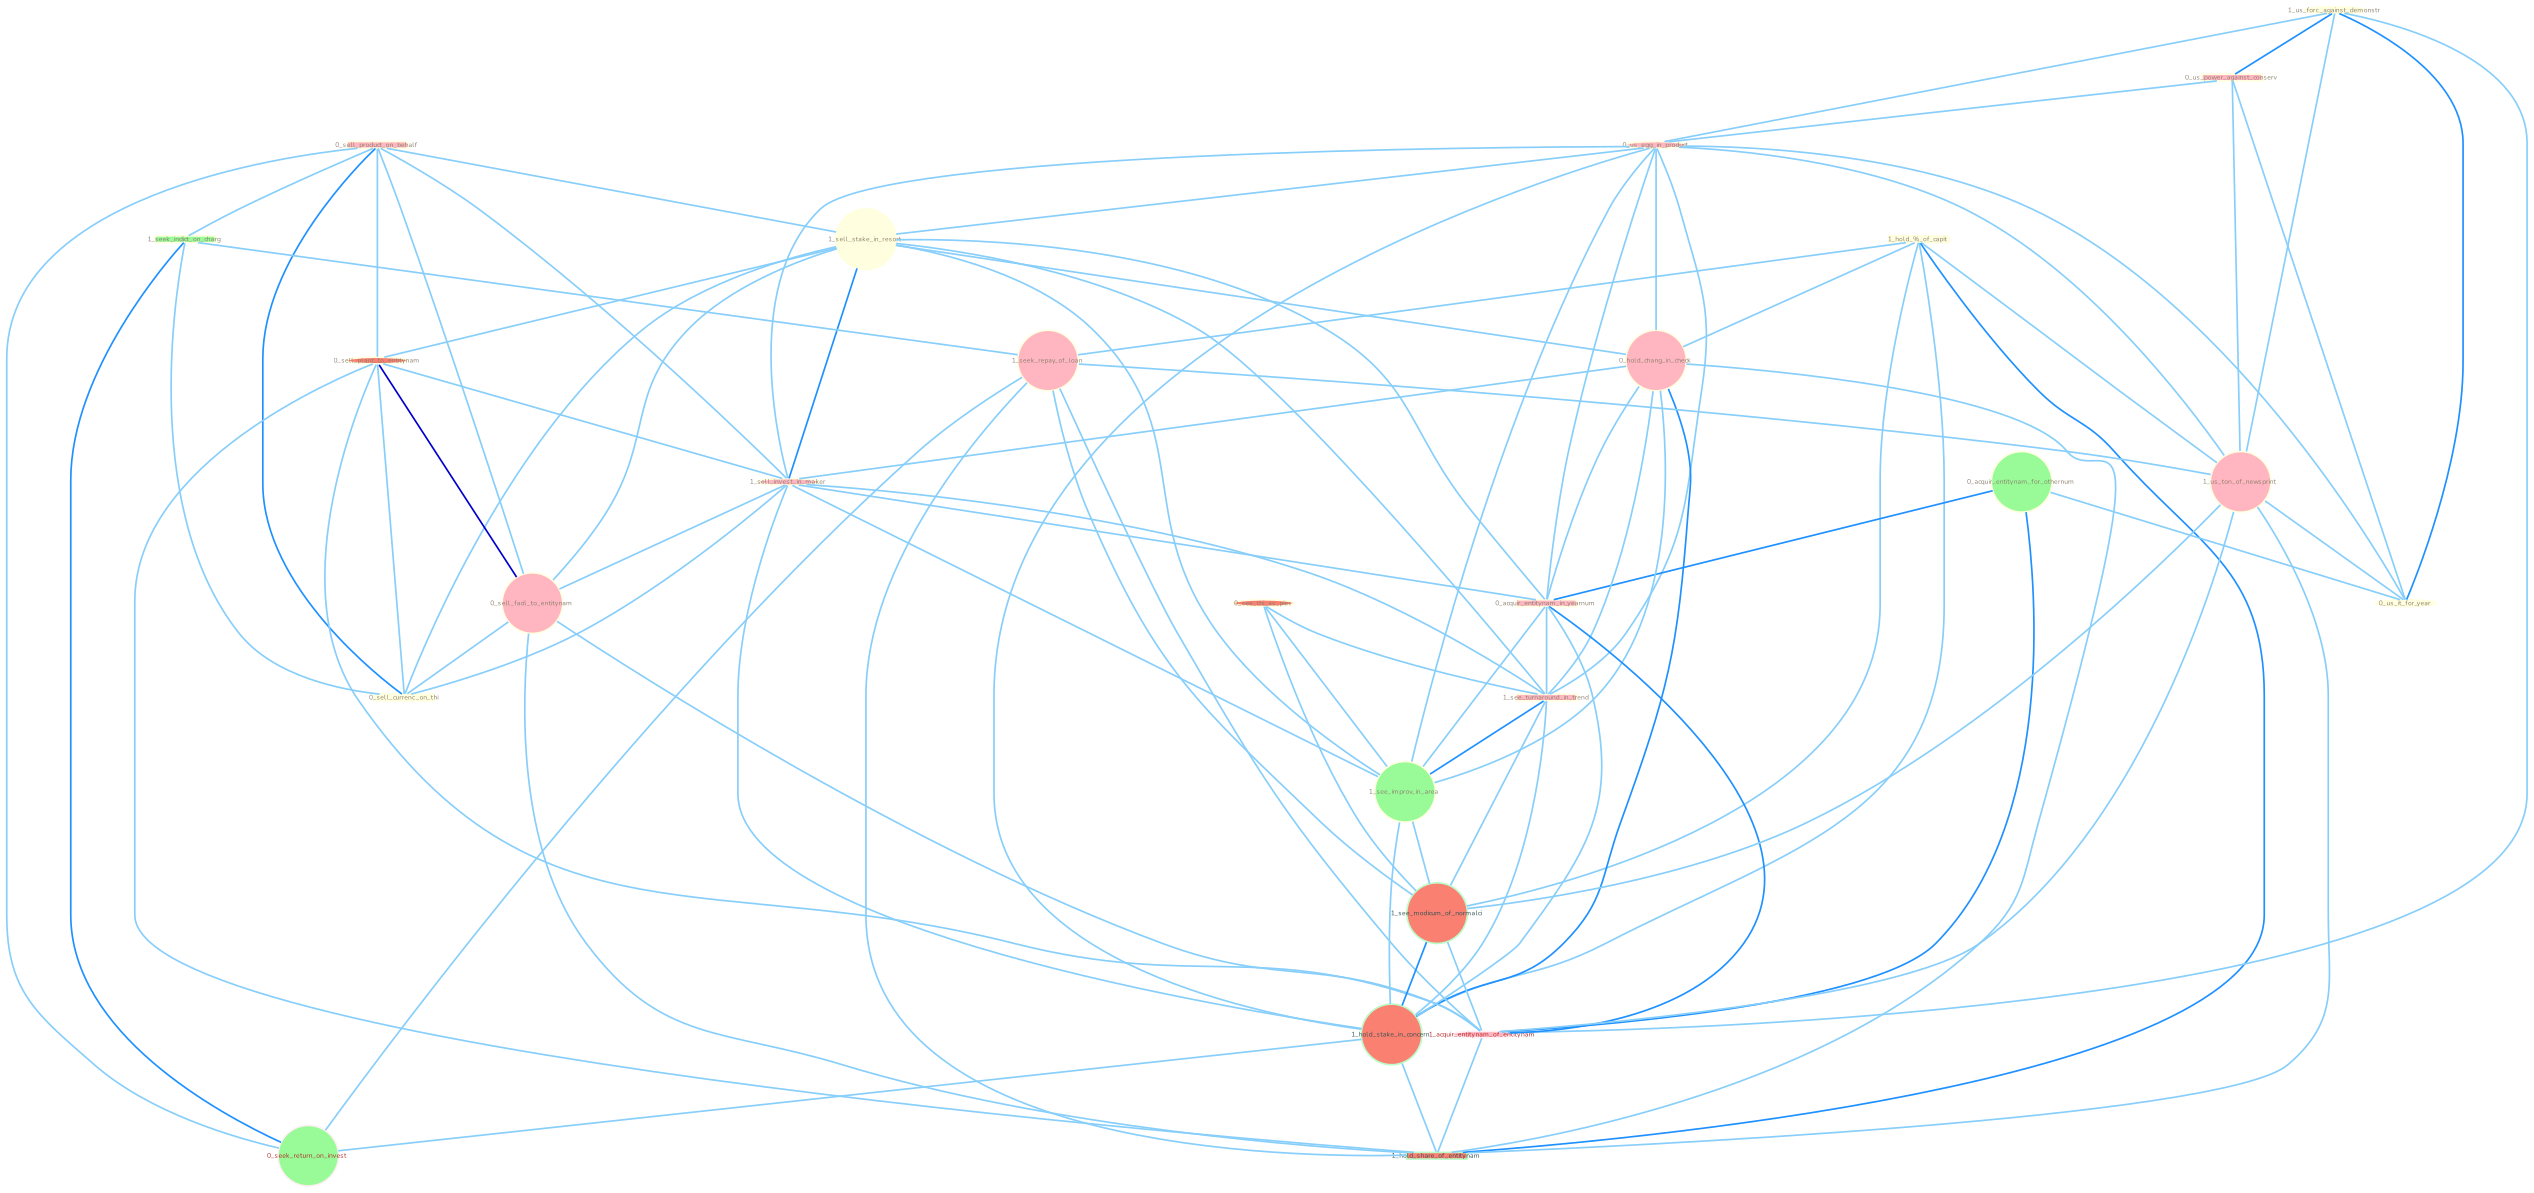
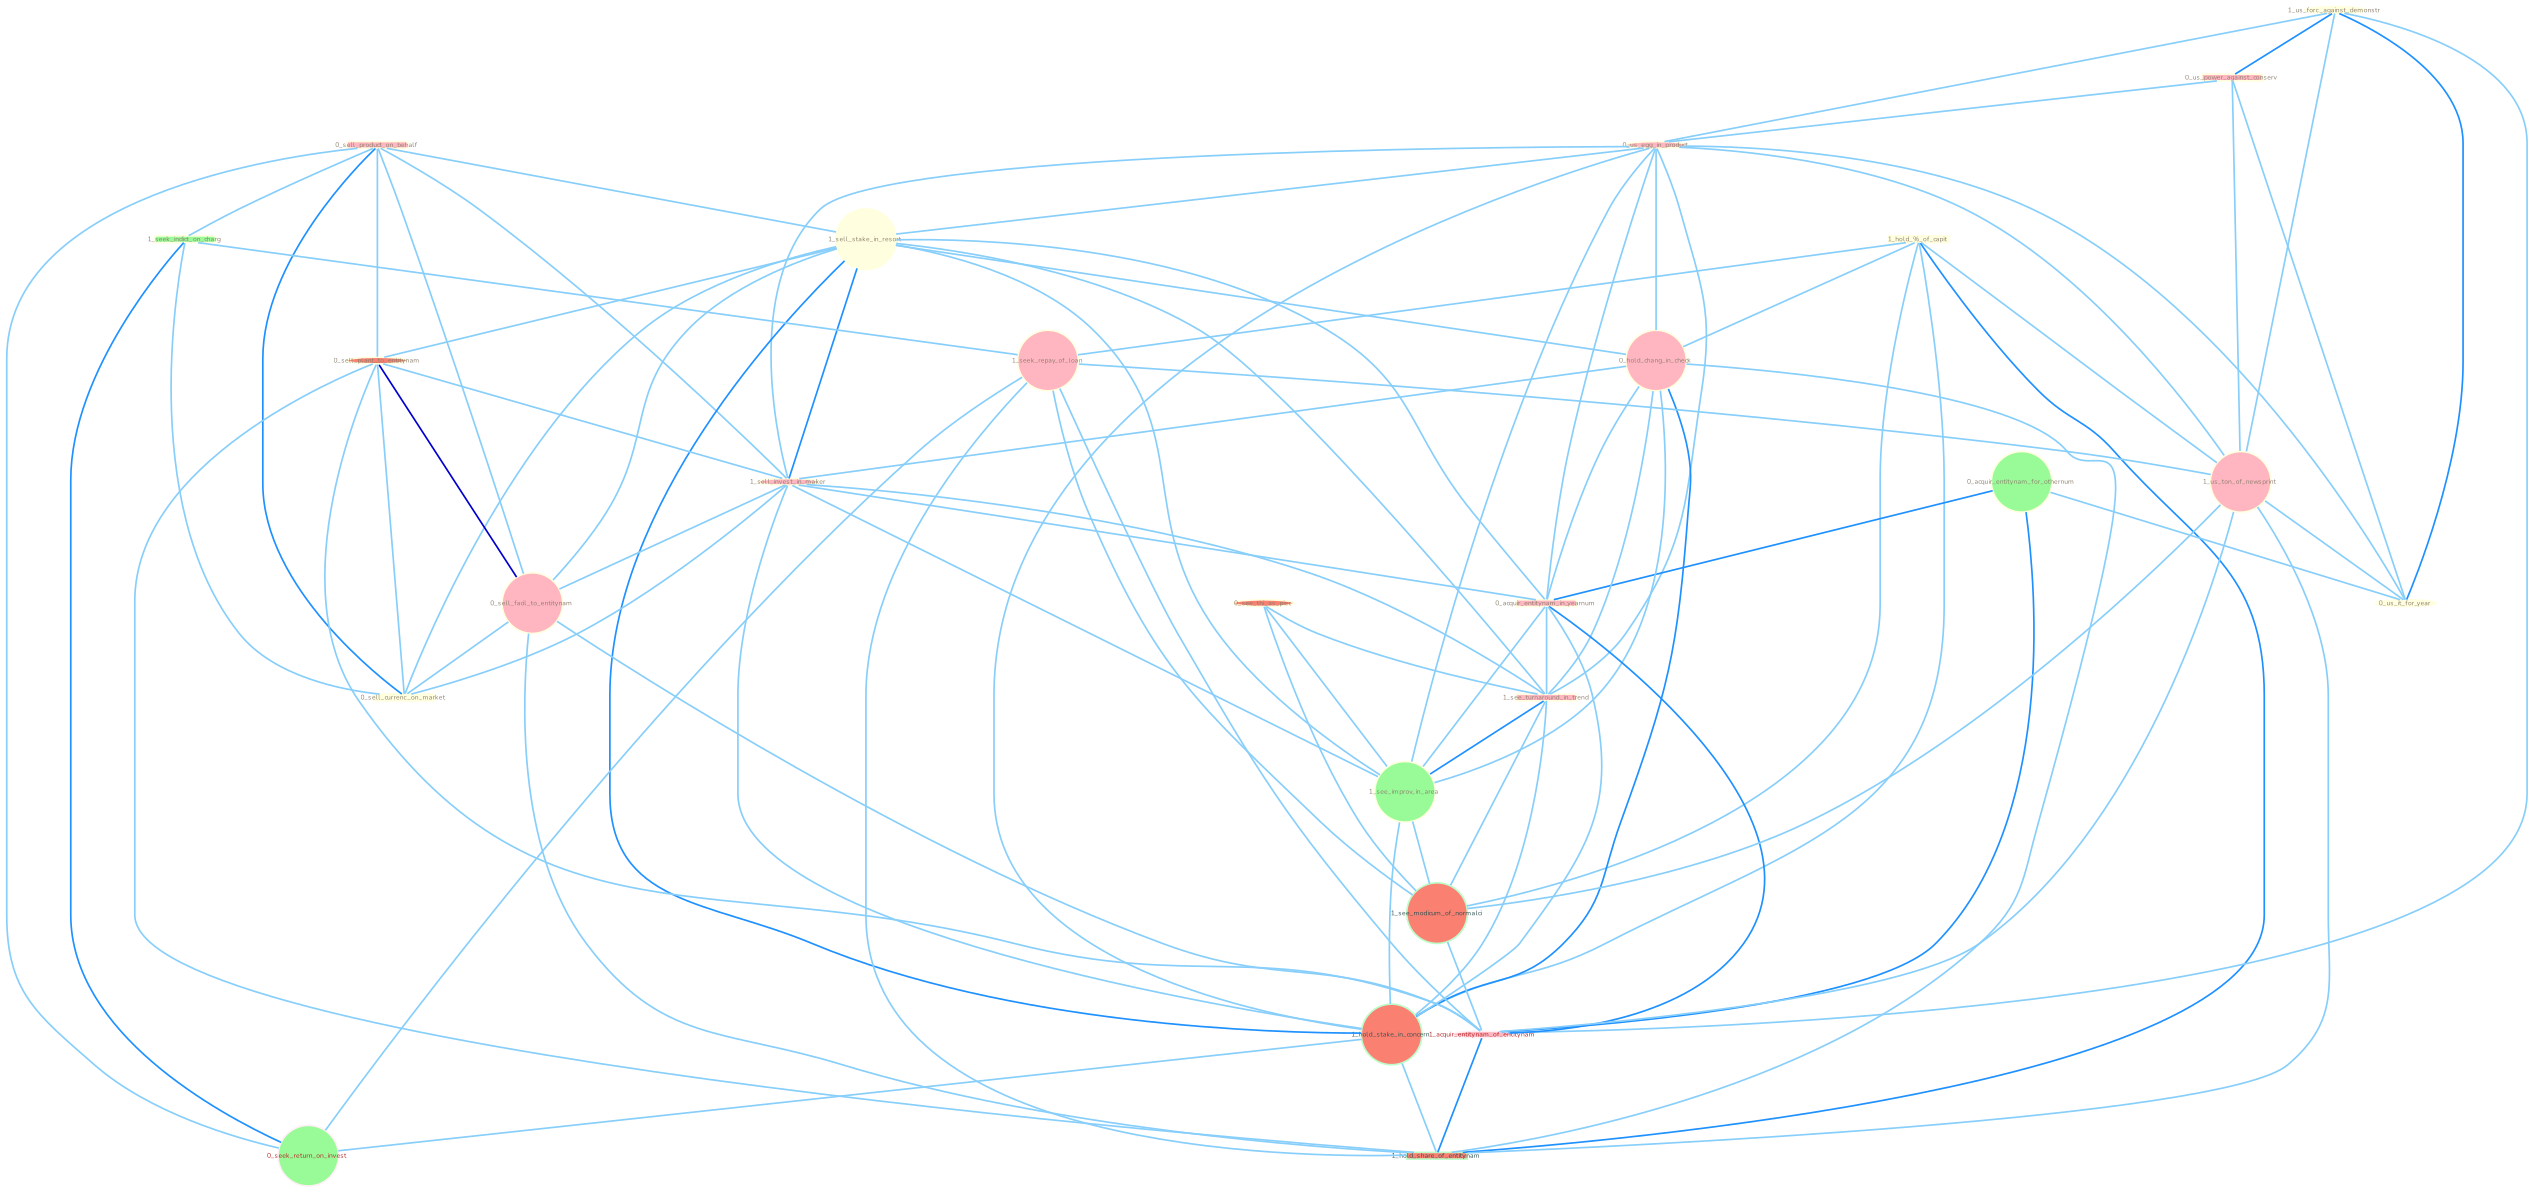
(404, 697) -> (404, 697)
(1411, 982) -> (635, 866)
(1460, 1095) -> (1460, 1095)
